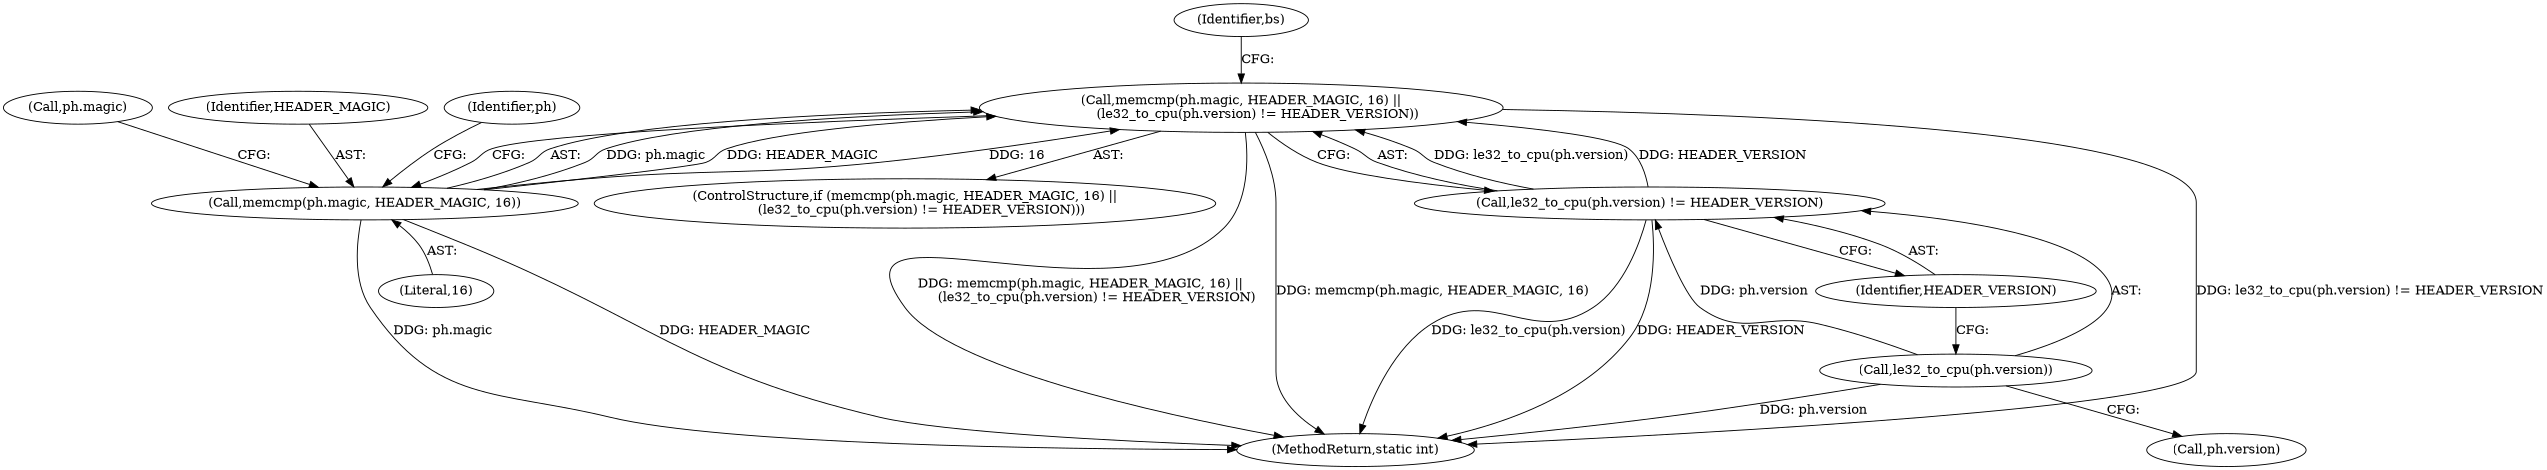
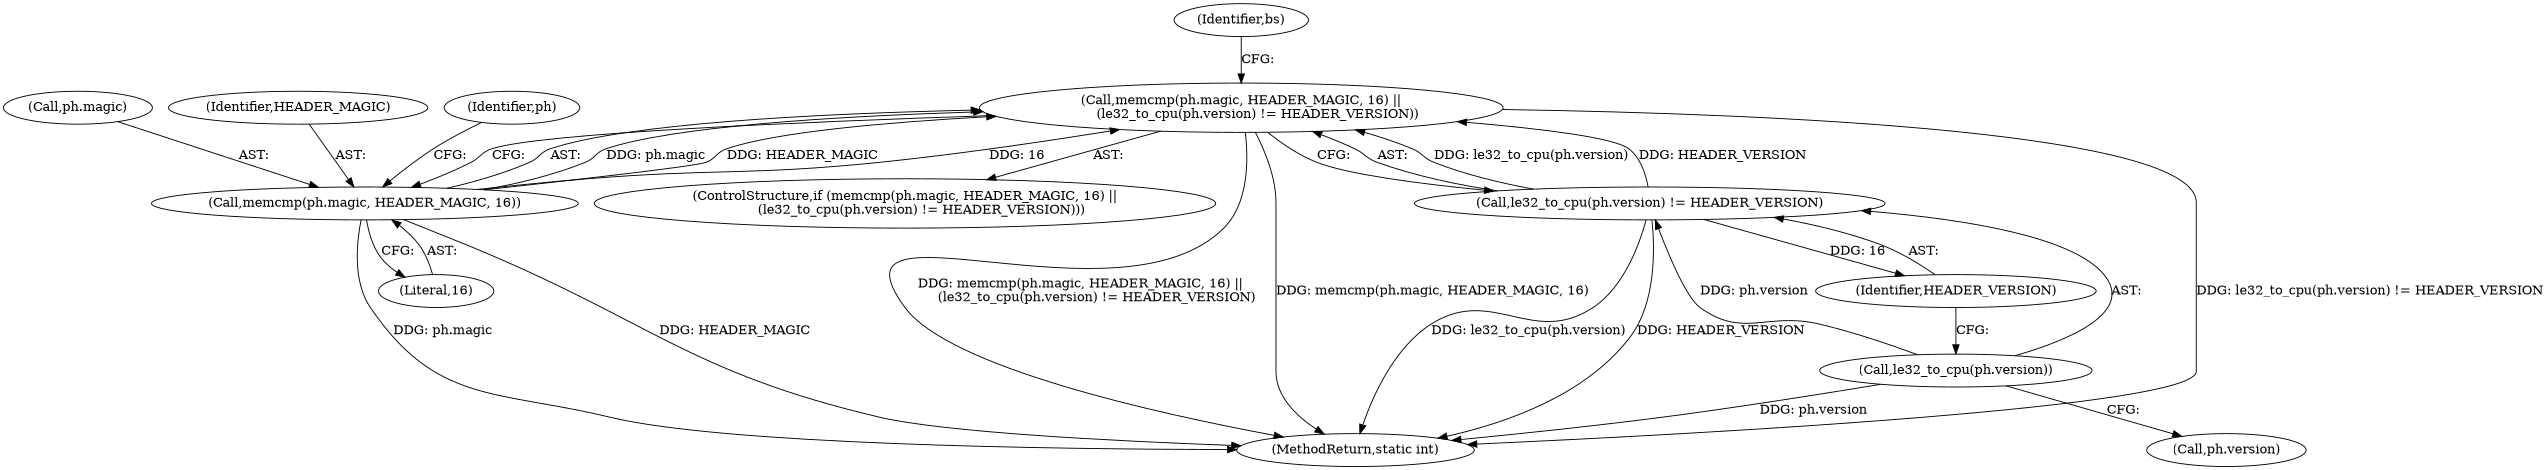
(256, 156) -> (256, 156)
none -> (376, 250)
(1858, 251) -> (1858, 251)
